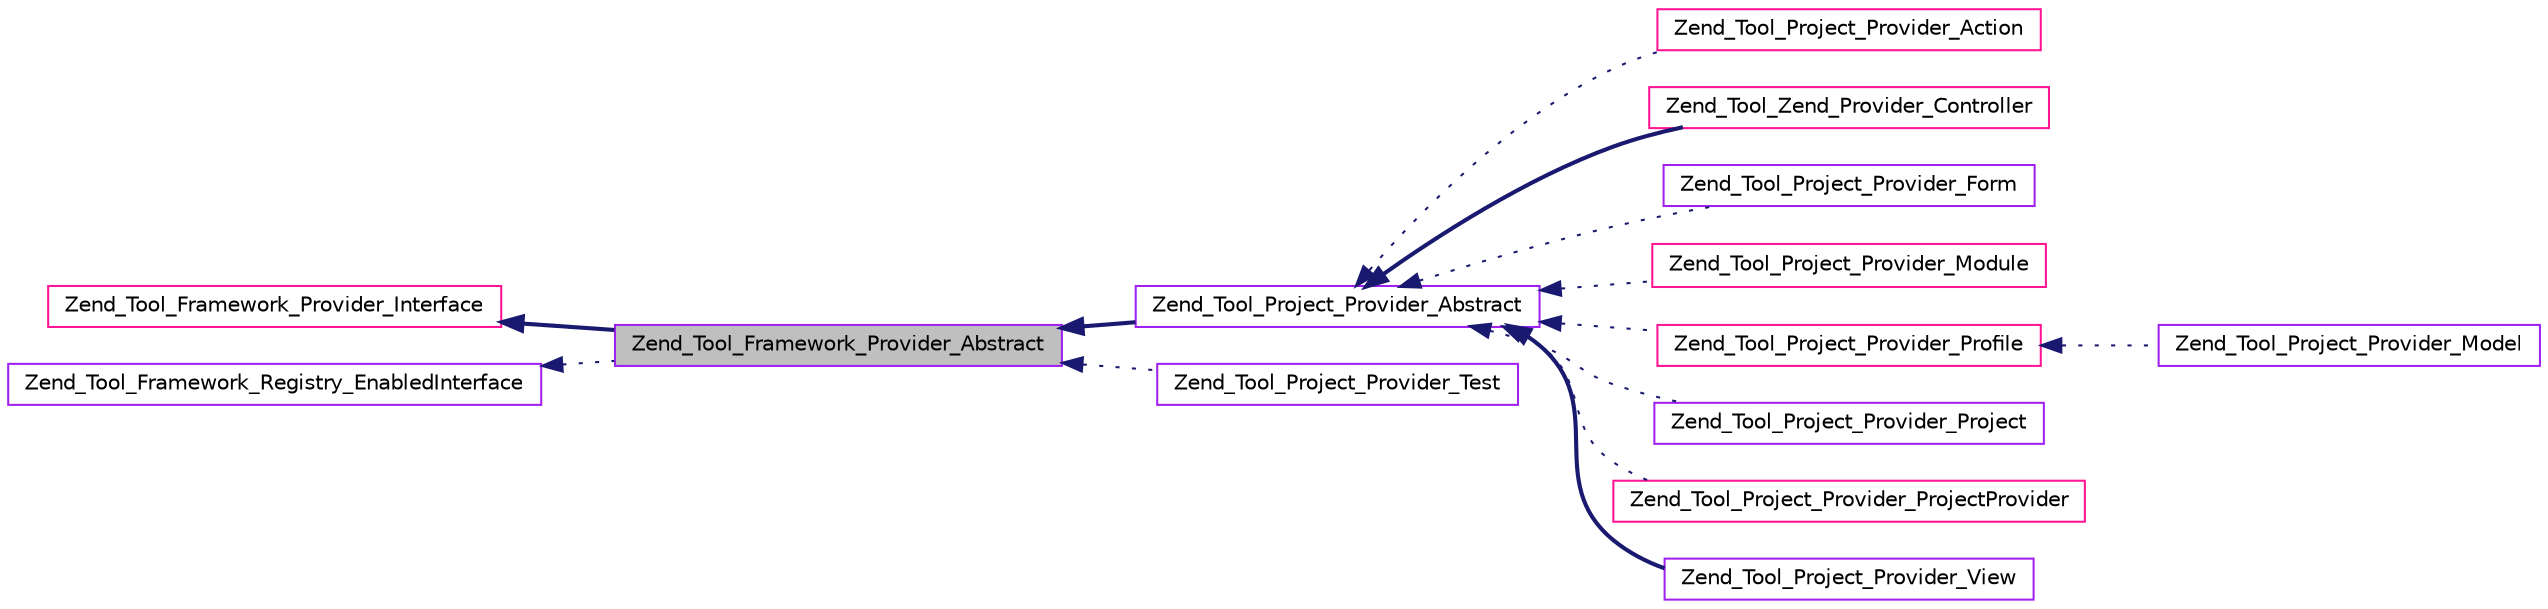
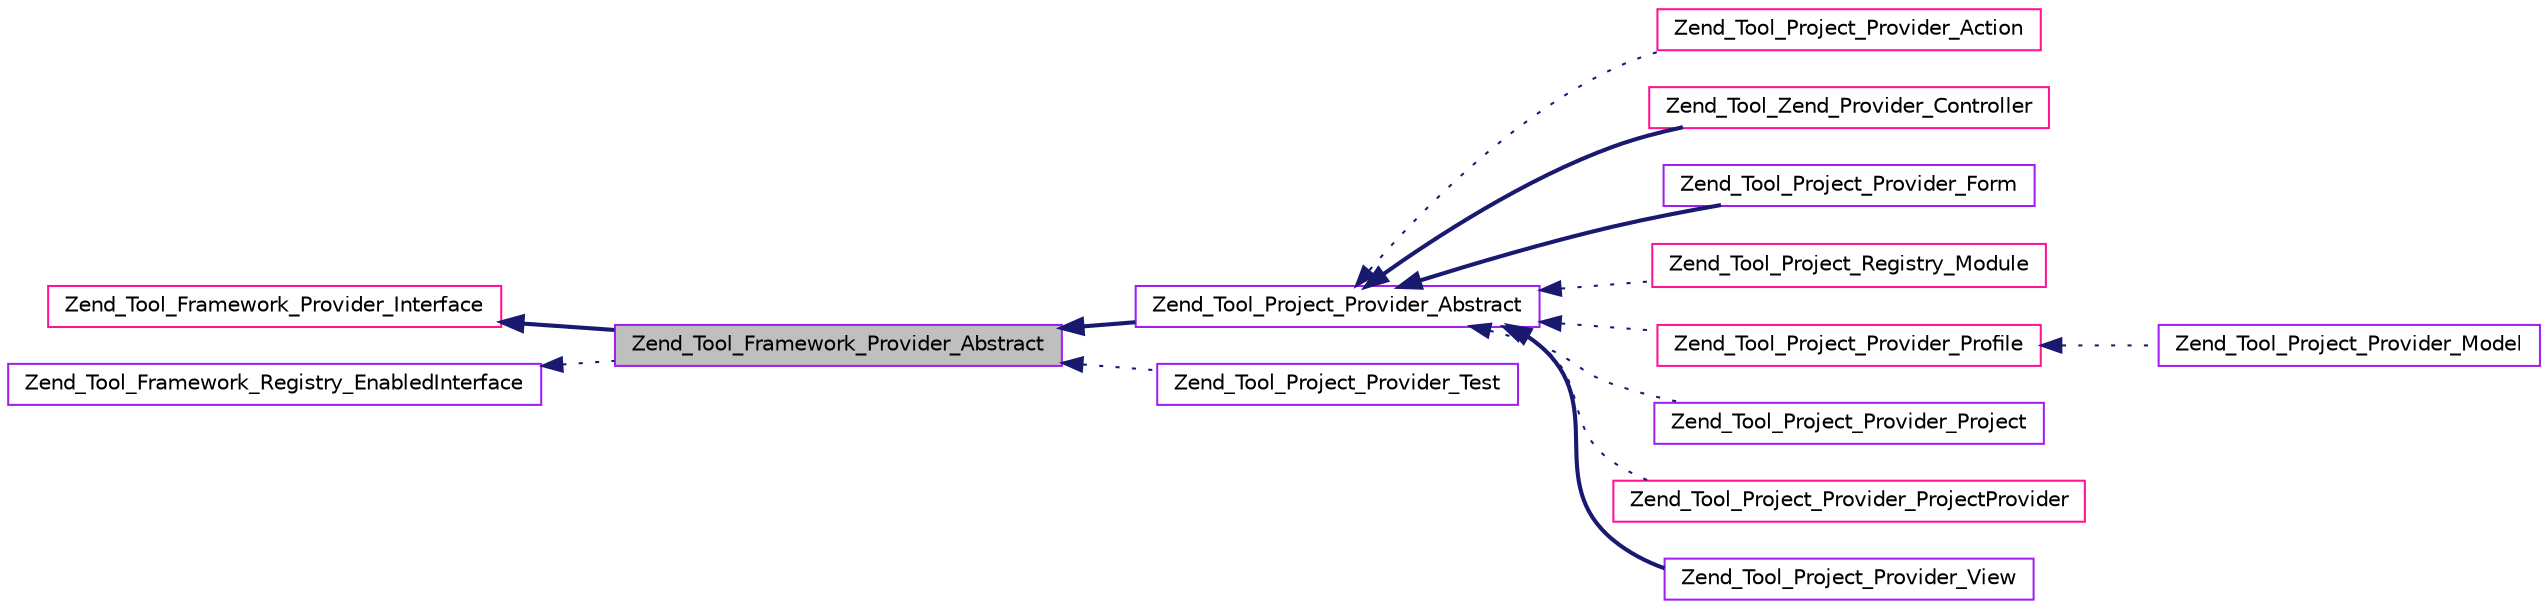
(1569, 238) -> (1569, 238)
(1849, 265) -> (1849, 265)
